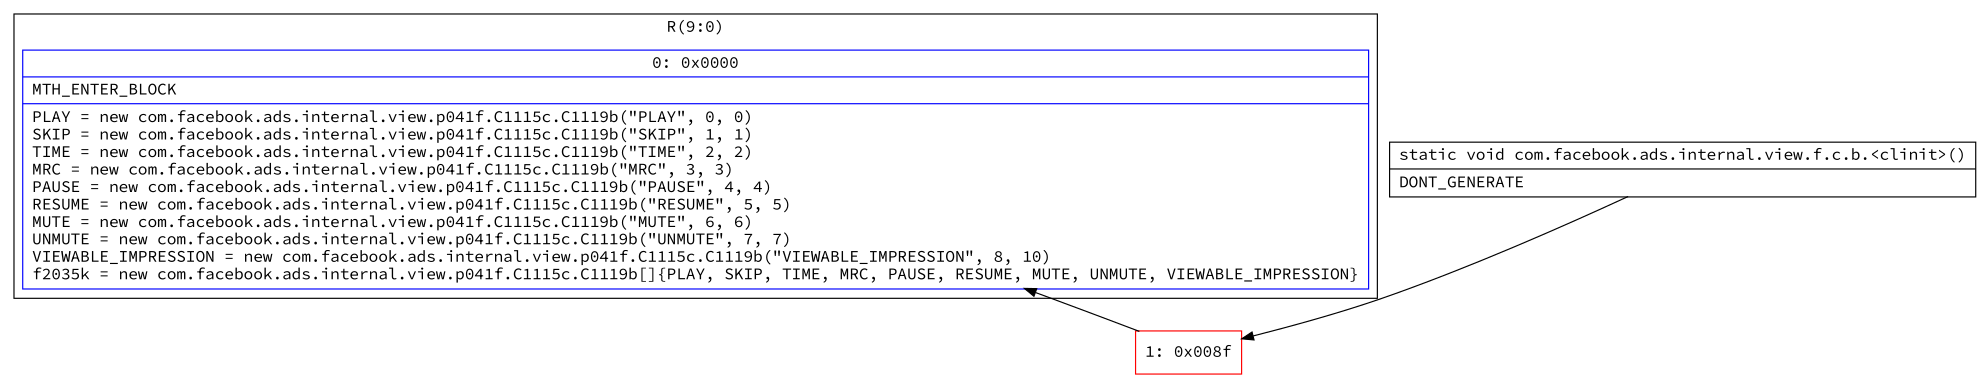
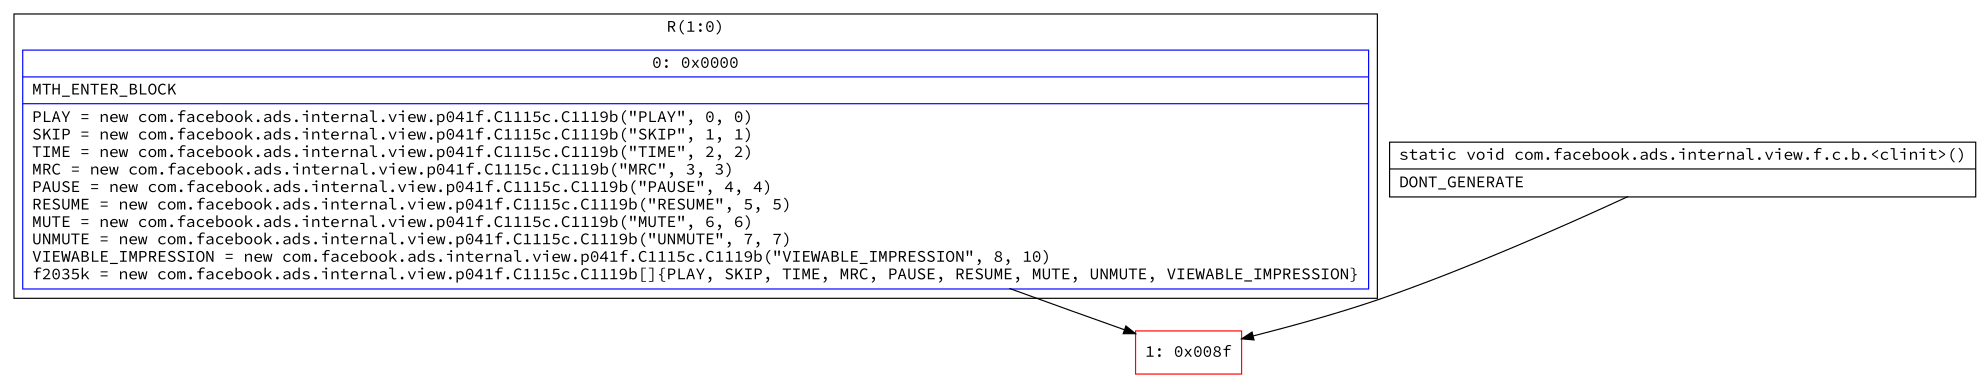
(696, 27) -> (696, 27)
(1088, 312) -> (1067, 309)
